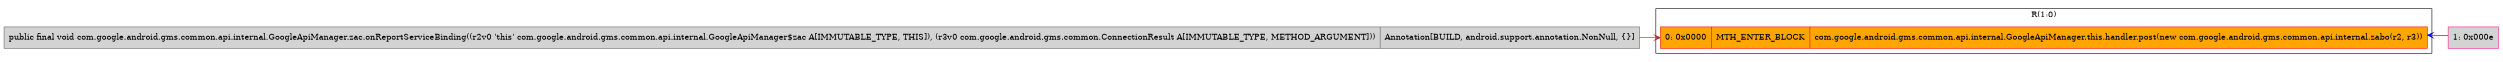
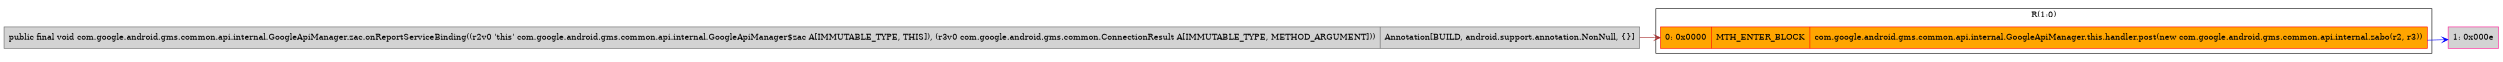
(2441, 35) -> (2435, 40)
